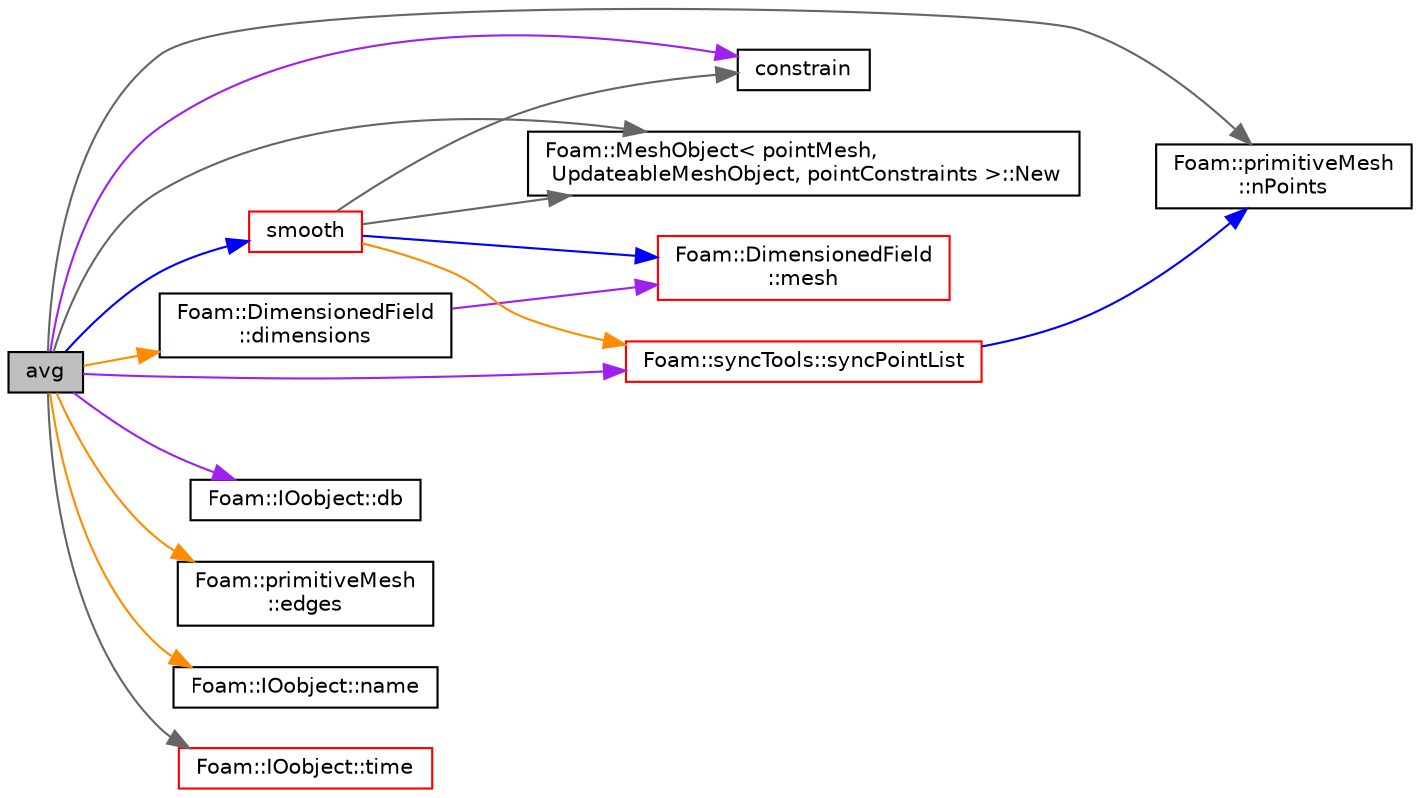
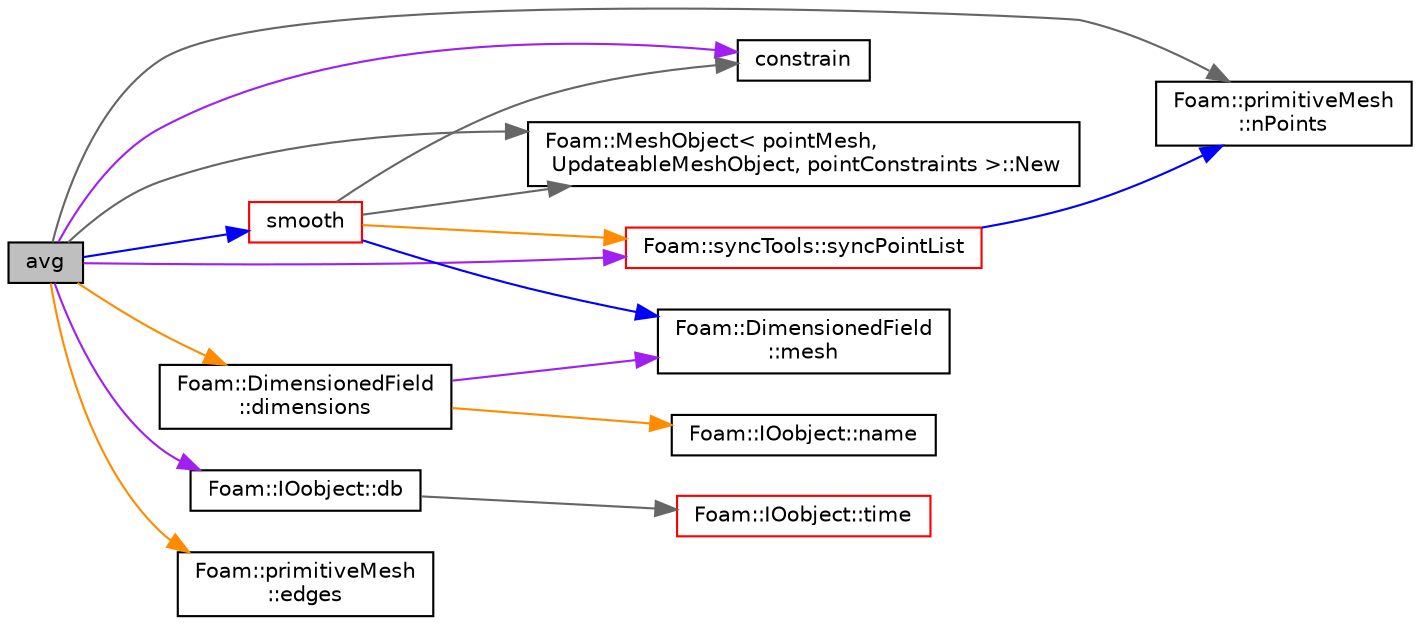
(804, 268) -> (804, 341)
(87, 536) -> (551, 416)
(76, 578) -> (538, 502)
